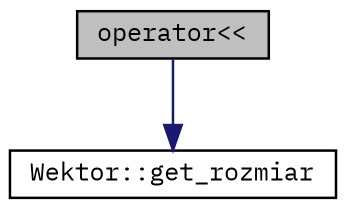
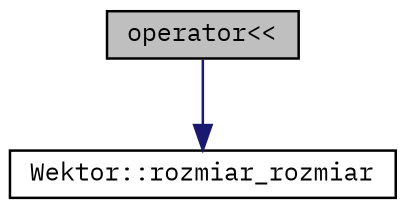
(173, 174) -> (203, 174)
